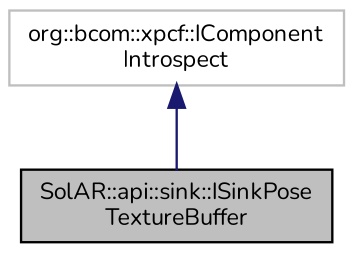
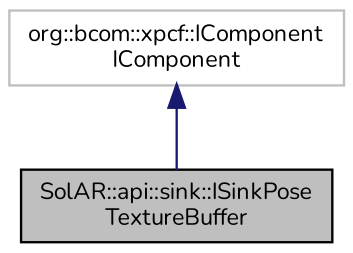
(177, 48) -> (177, 48)
